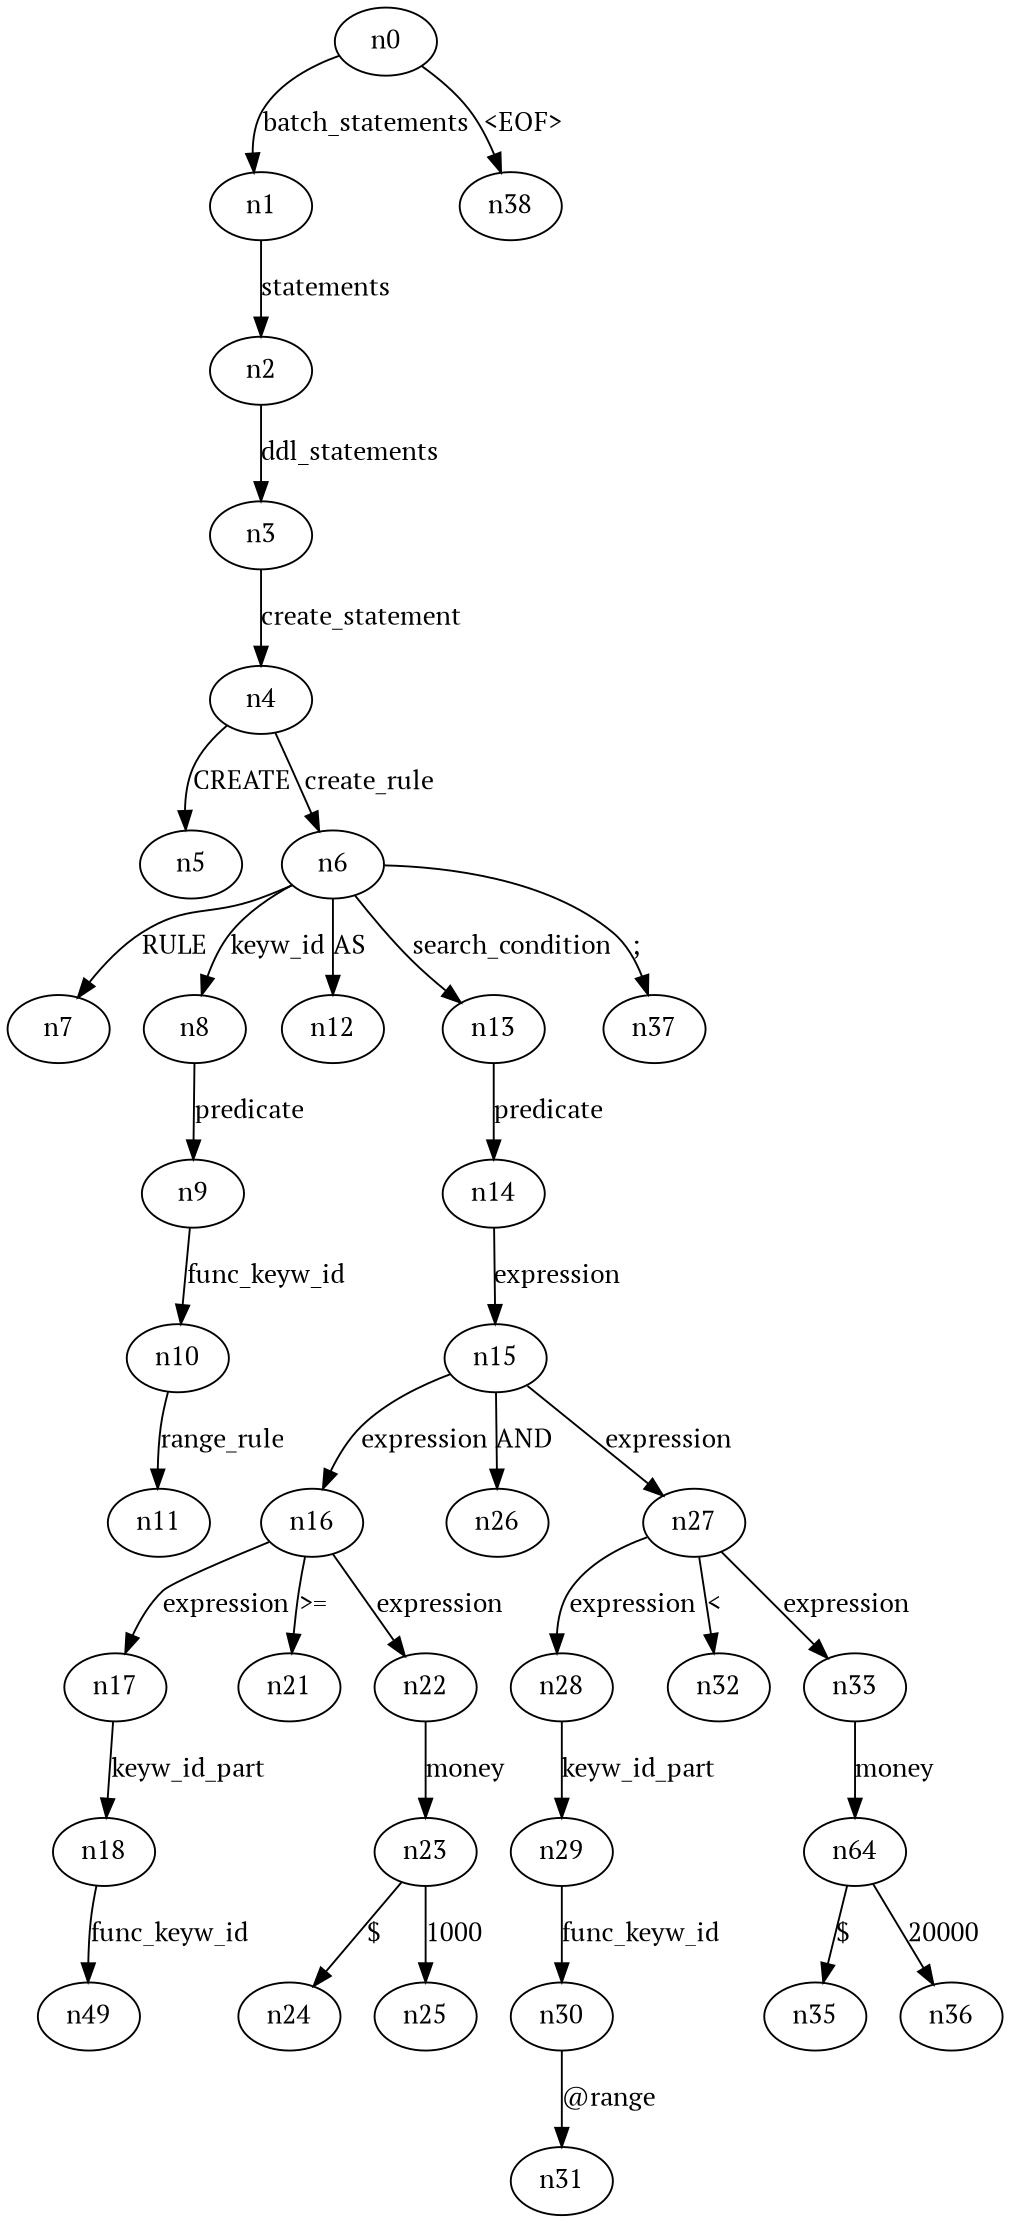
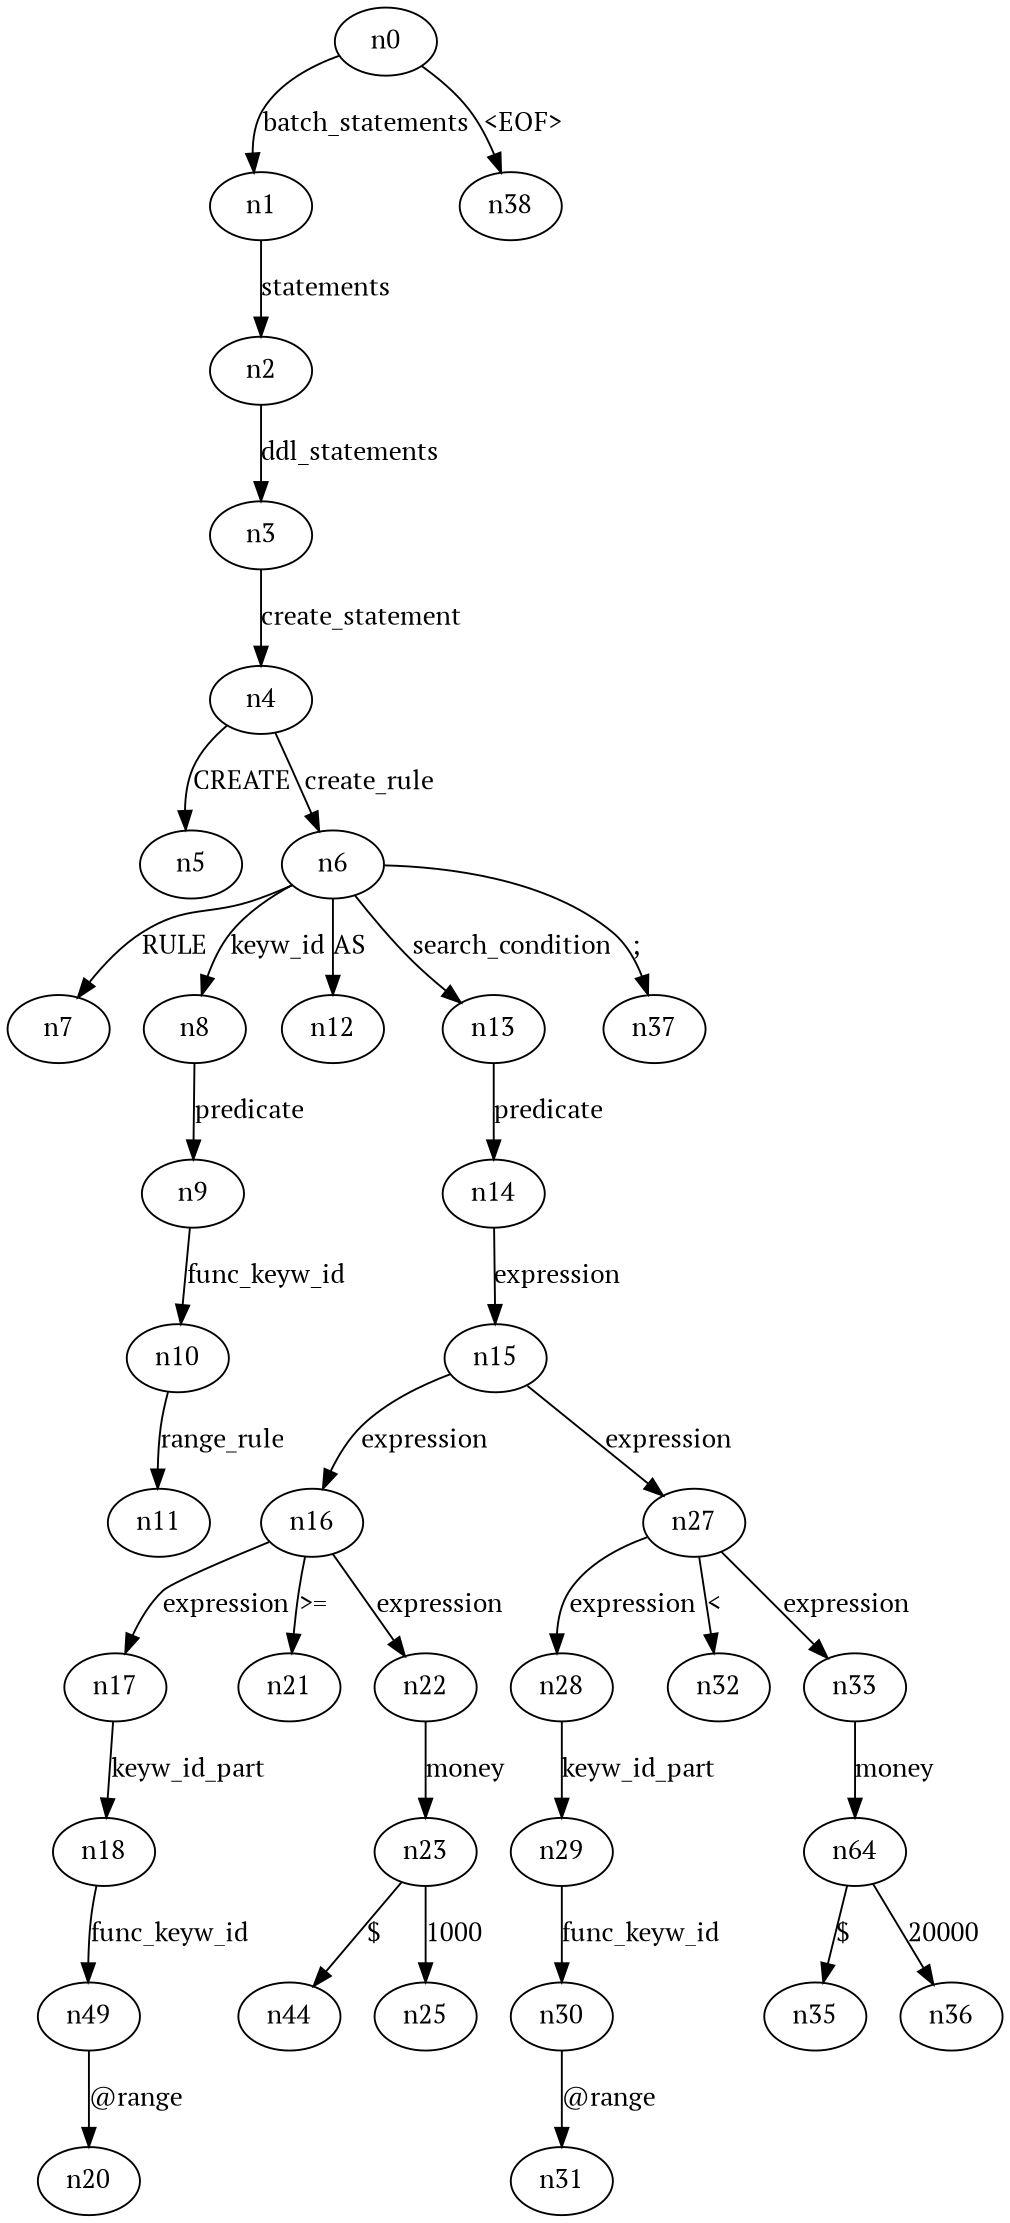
(498, 1523) -> none
(289, 2017) -> (289, 2017)
none -> (89, 2181)
